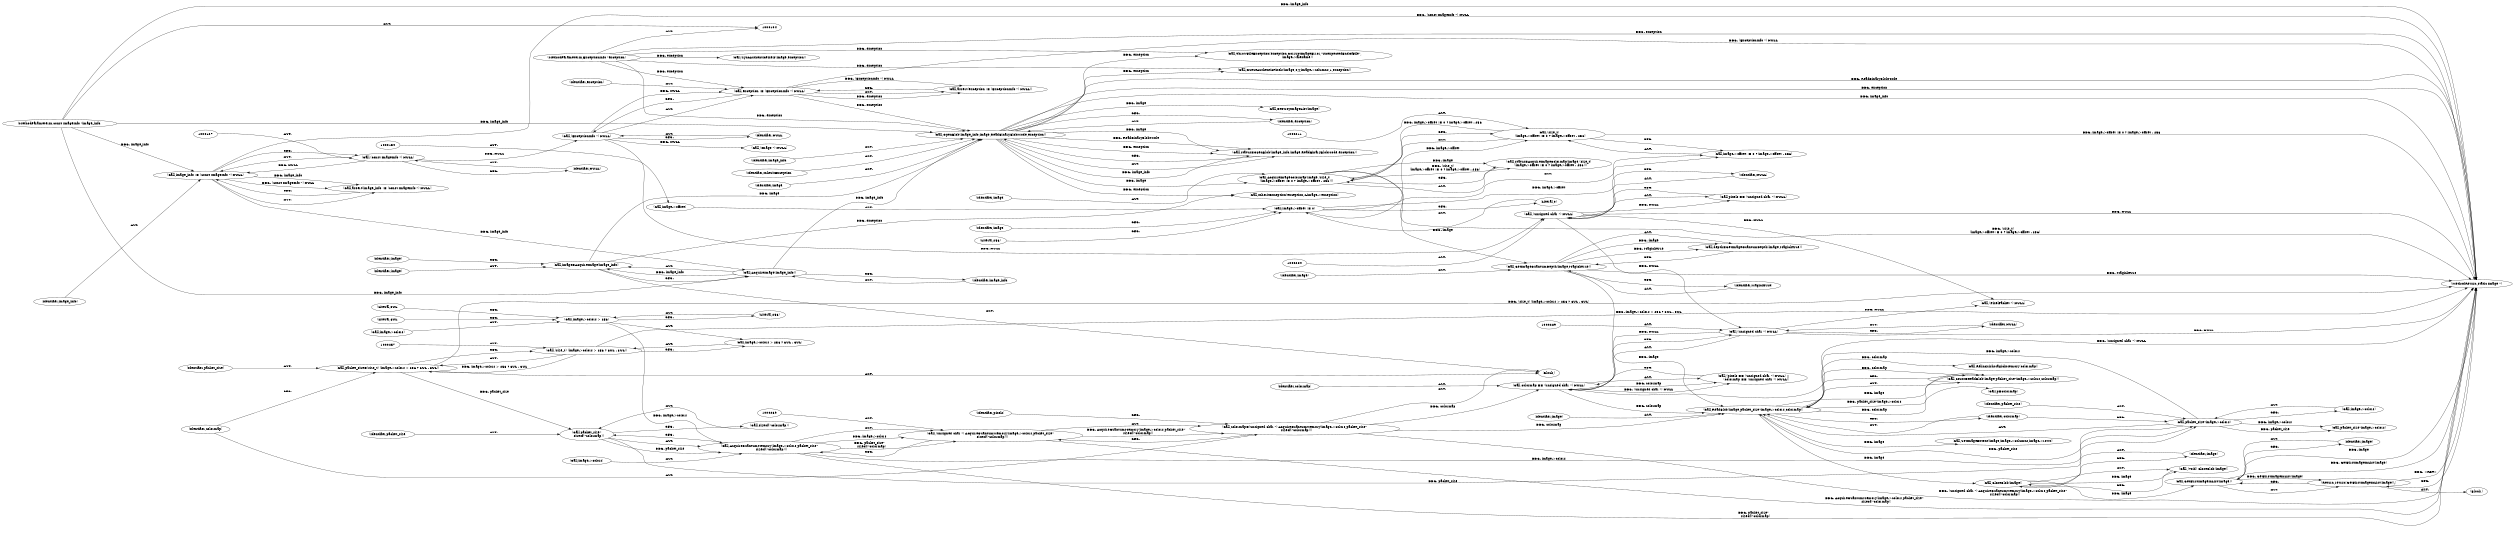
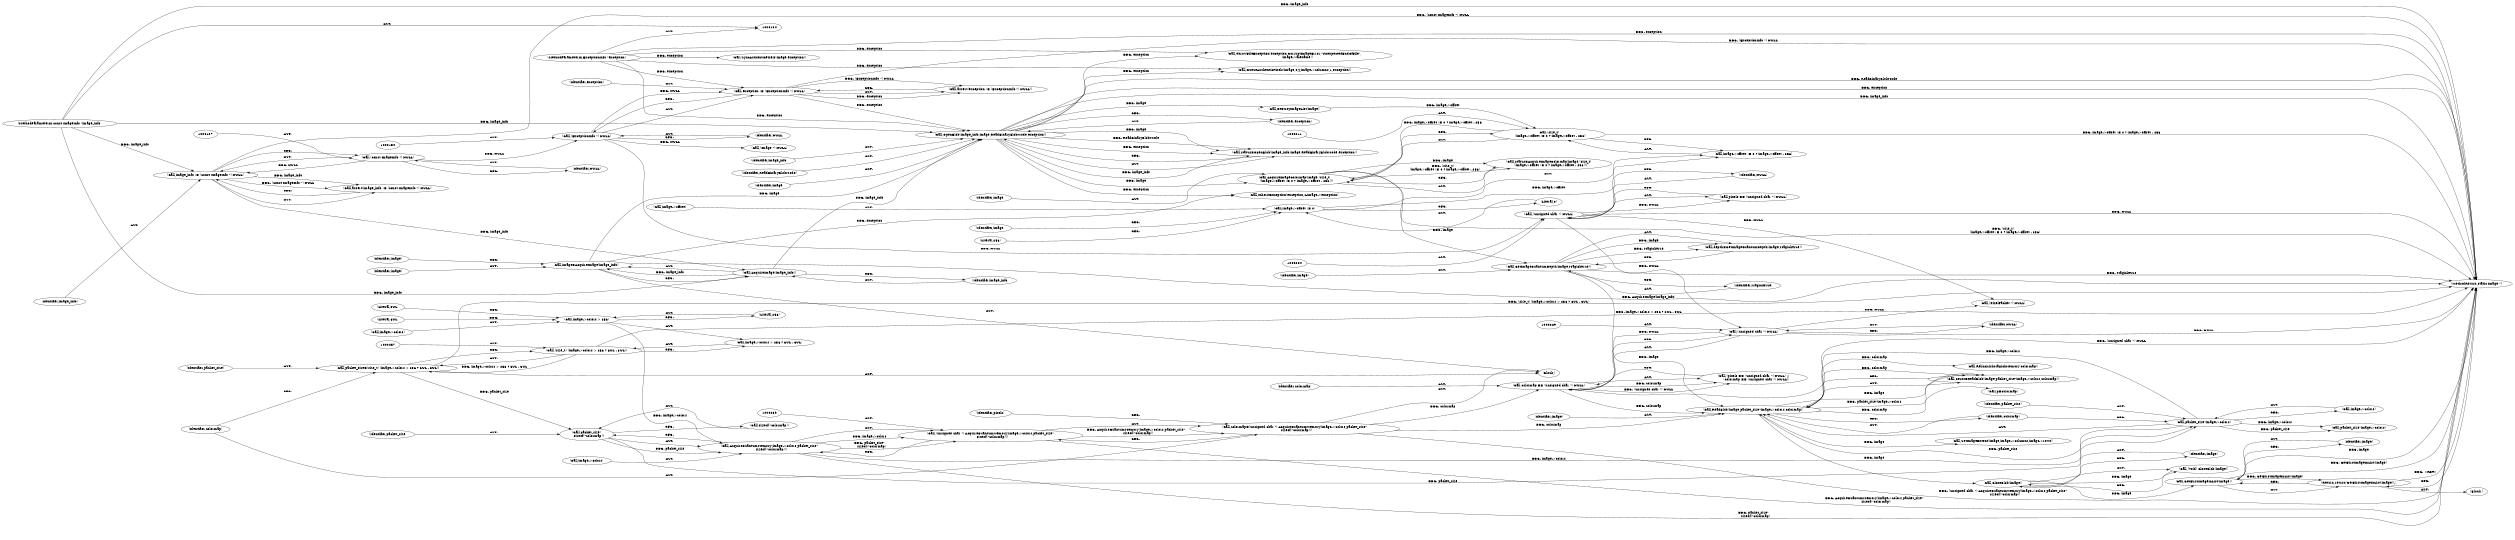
(538, 150) -> (476, 141)
(1402, 166) -> (1433, 107)
(770, 173) -> (770, 173)
none -> (1535, 297)
(494, 318) -> (494, 318)
